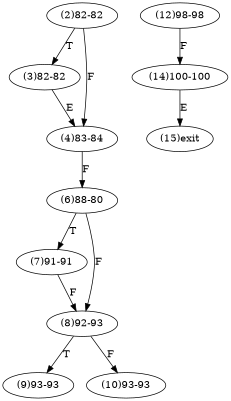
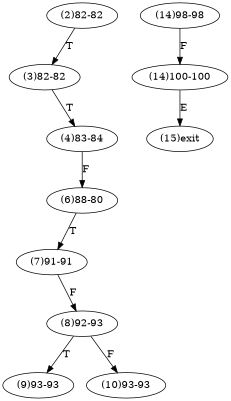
(180, 16) -> (180, 16)
(87, 74) -> none
(70, 108) -> (70, 108)
(94, 259) -> none
